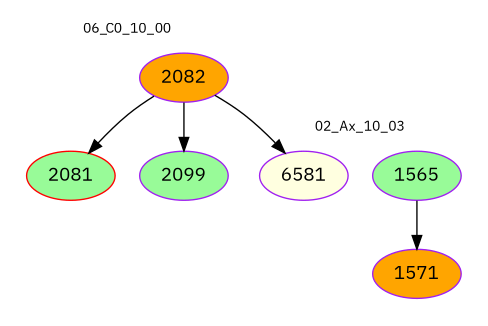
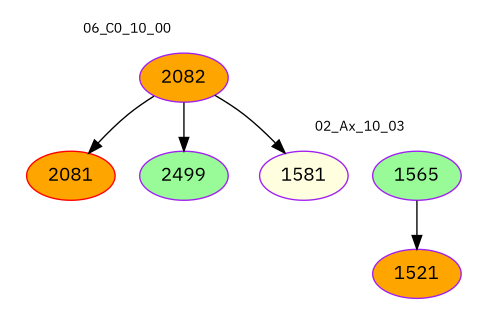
(71, 176) -> (71, 176)
(184, 176) -> (184, 176)
(304, 176) -> (304, 176)
(417, 274) -> (417, 274)
